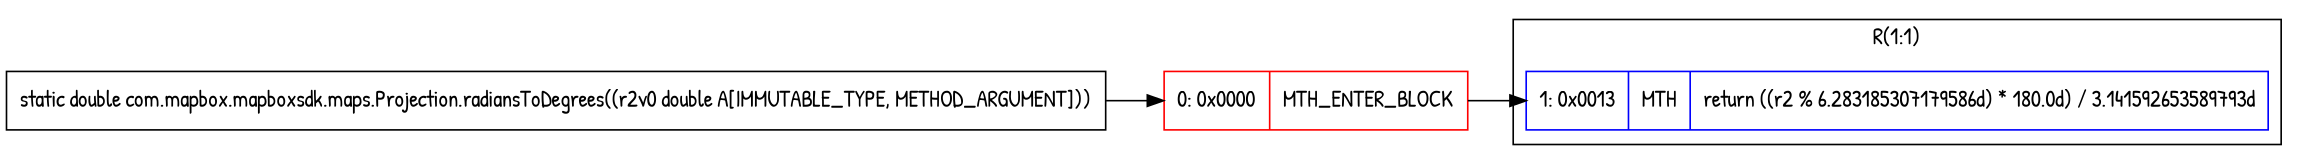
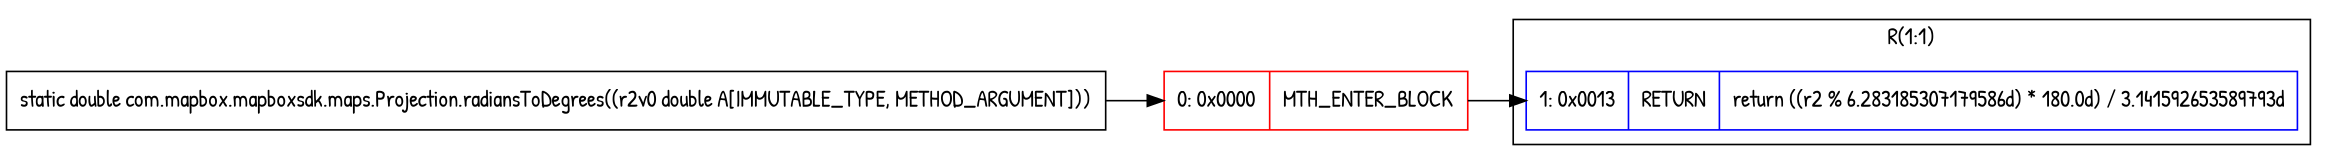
(1659, 100) -> (1674, 100)
